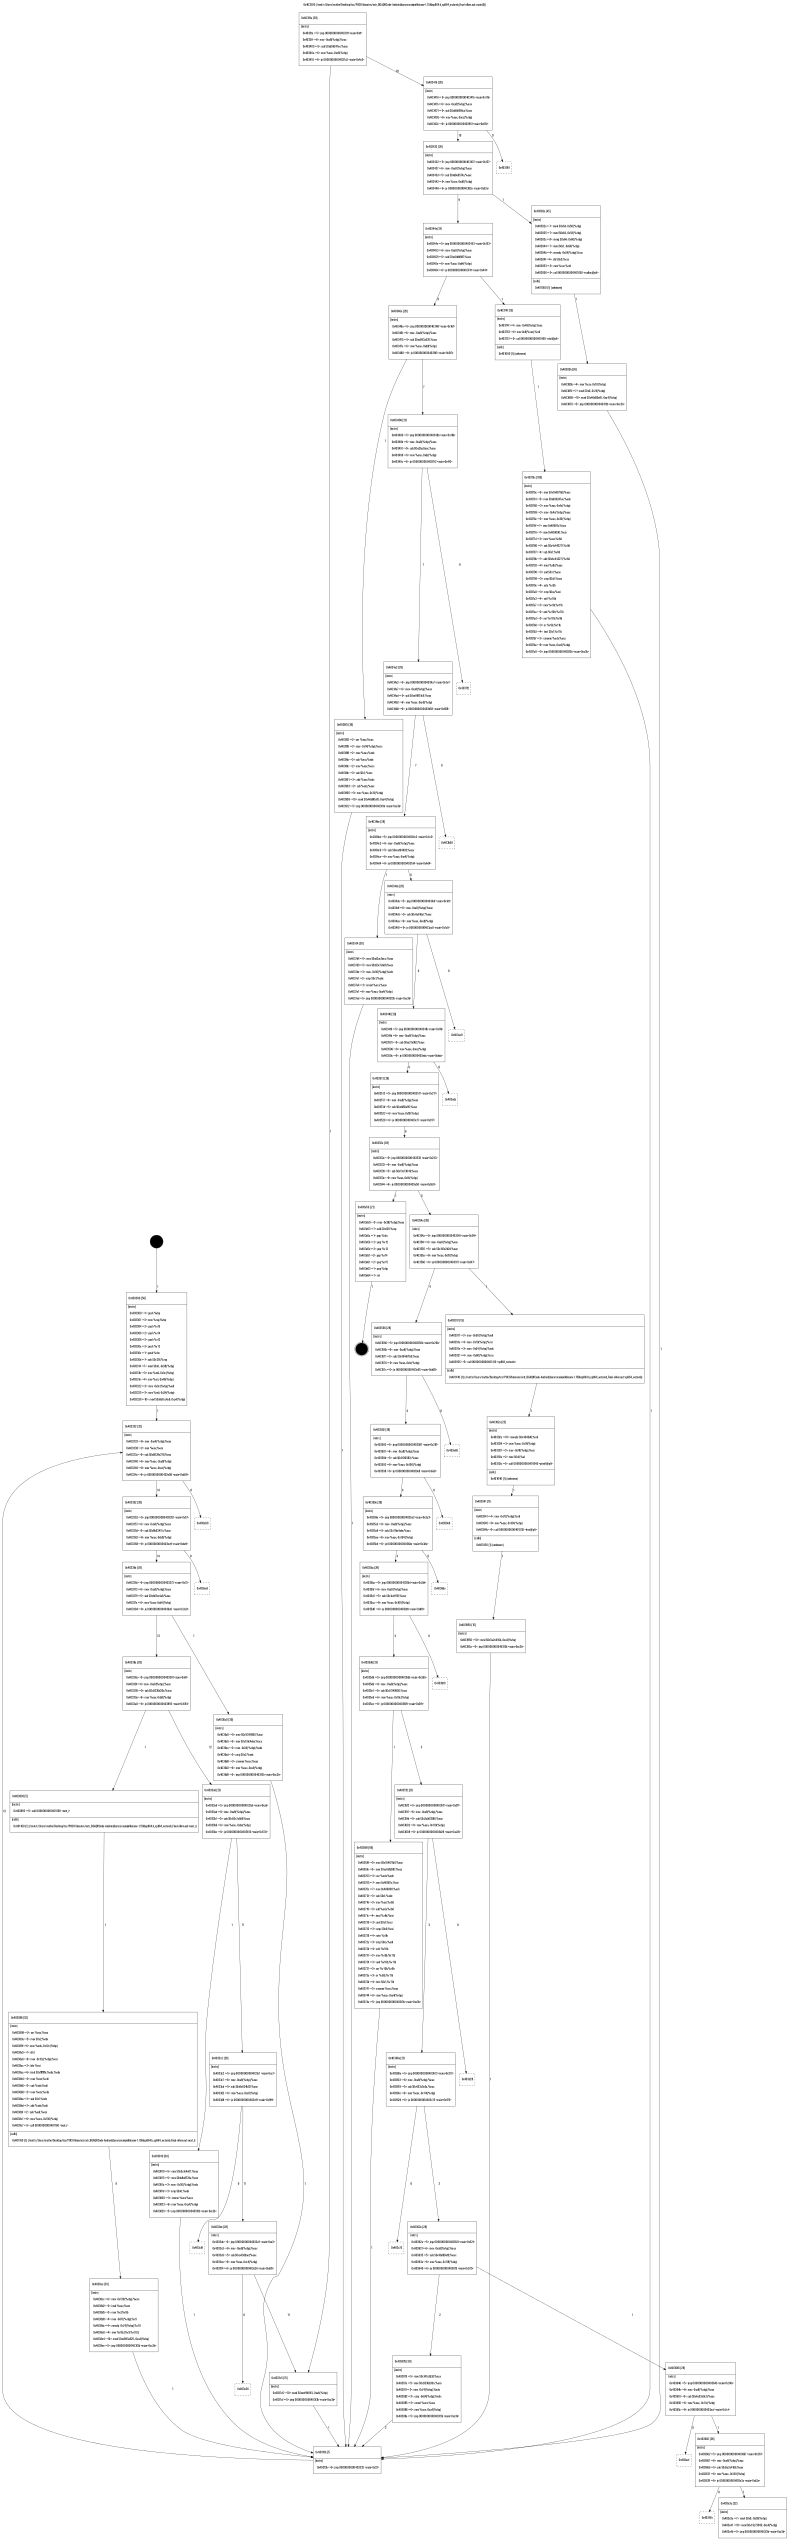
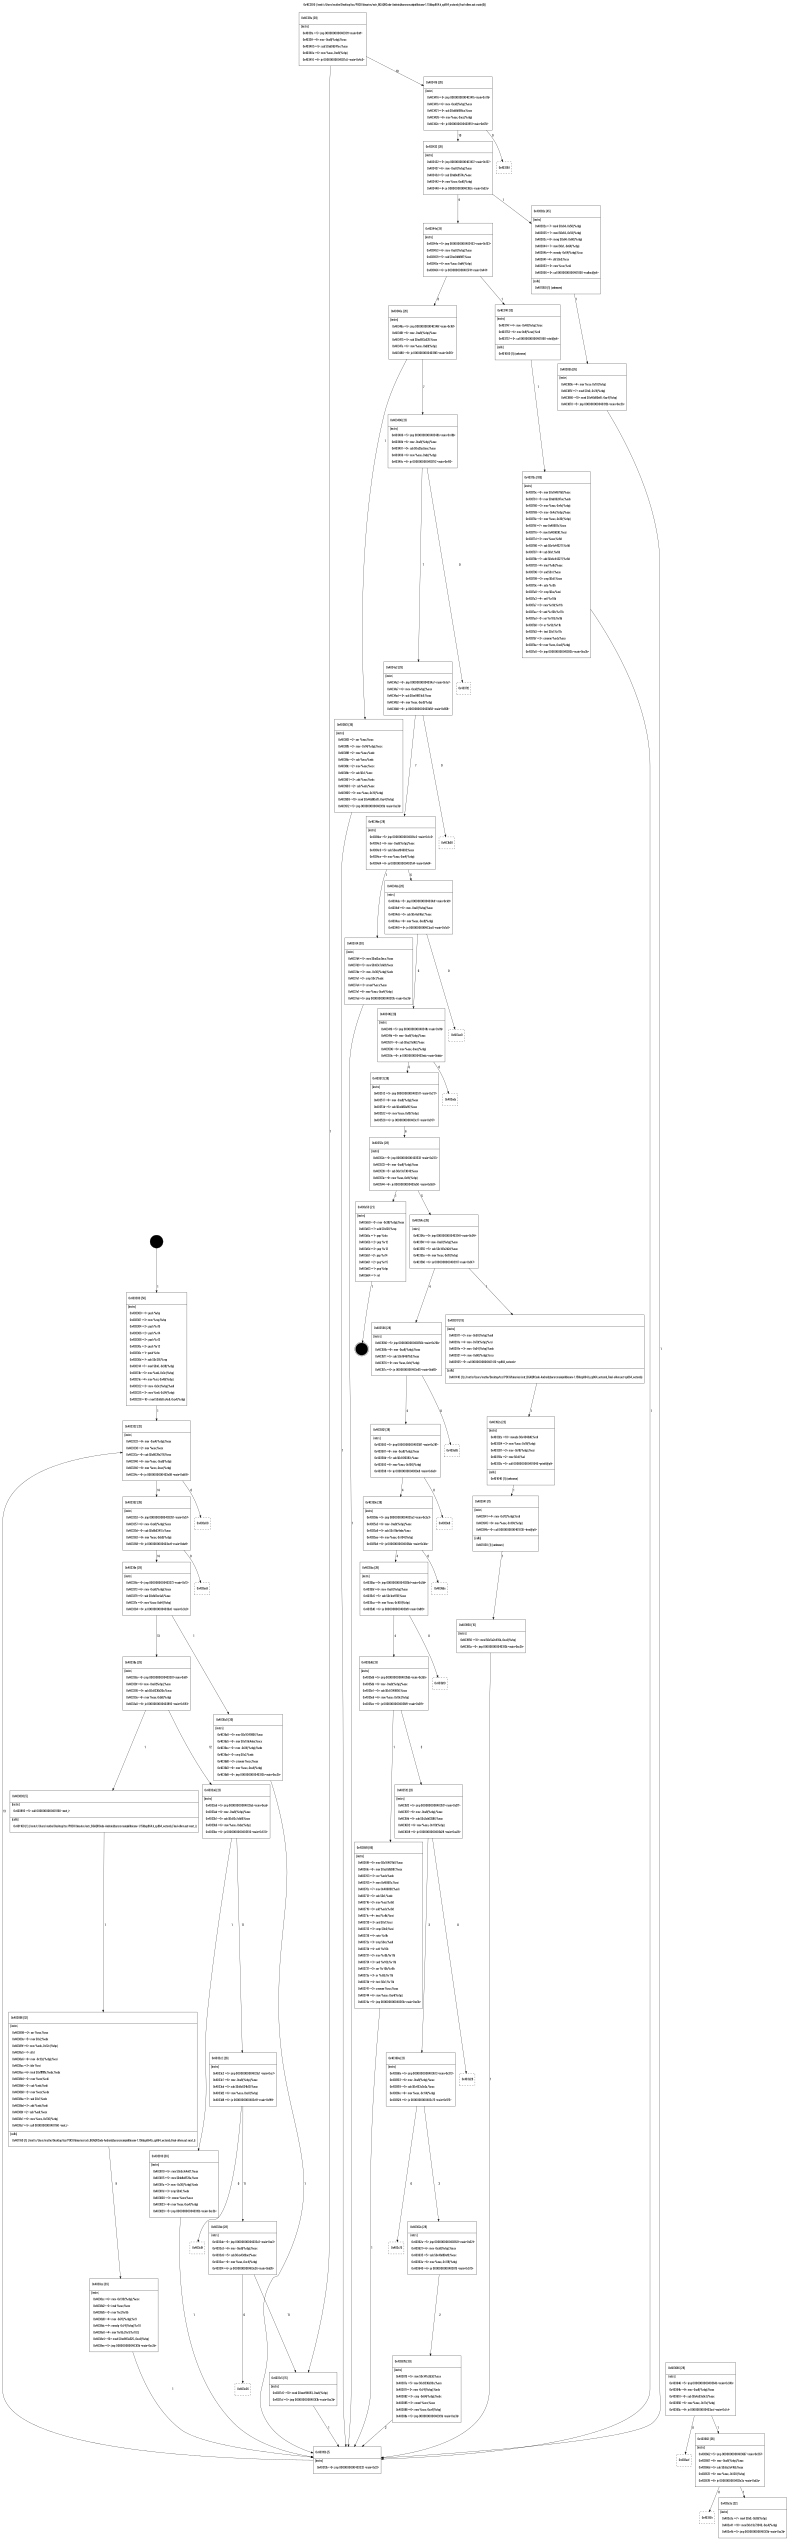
(570, 2318) -> none
